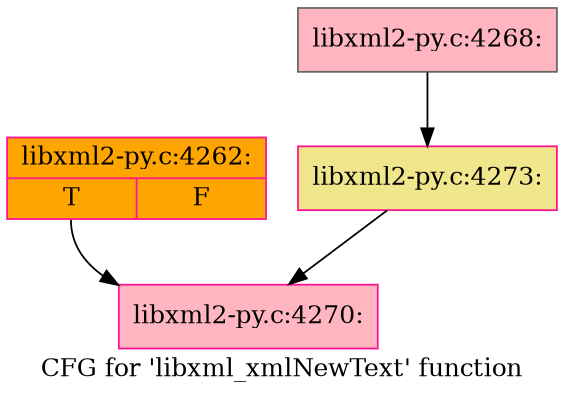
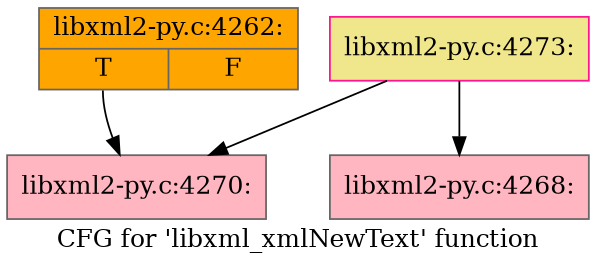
(427, 100) -> (459, 109)
(137, 178) -> (168, 49)
(248, 317) -> (137, 187)
